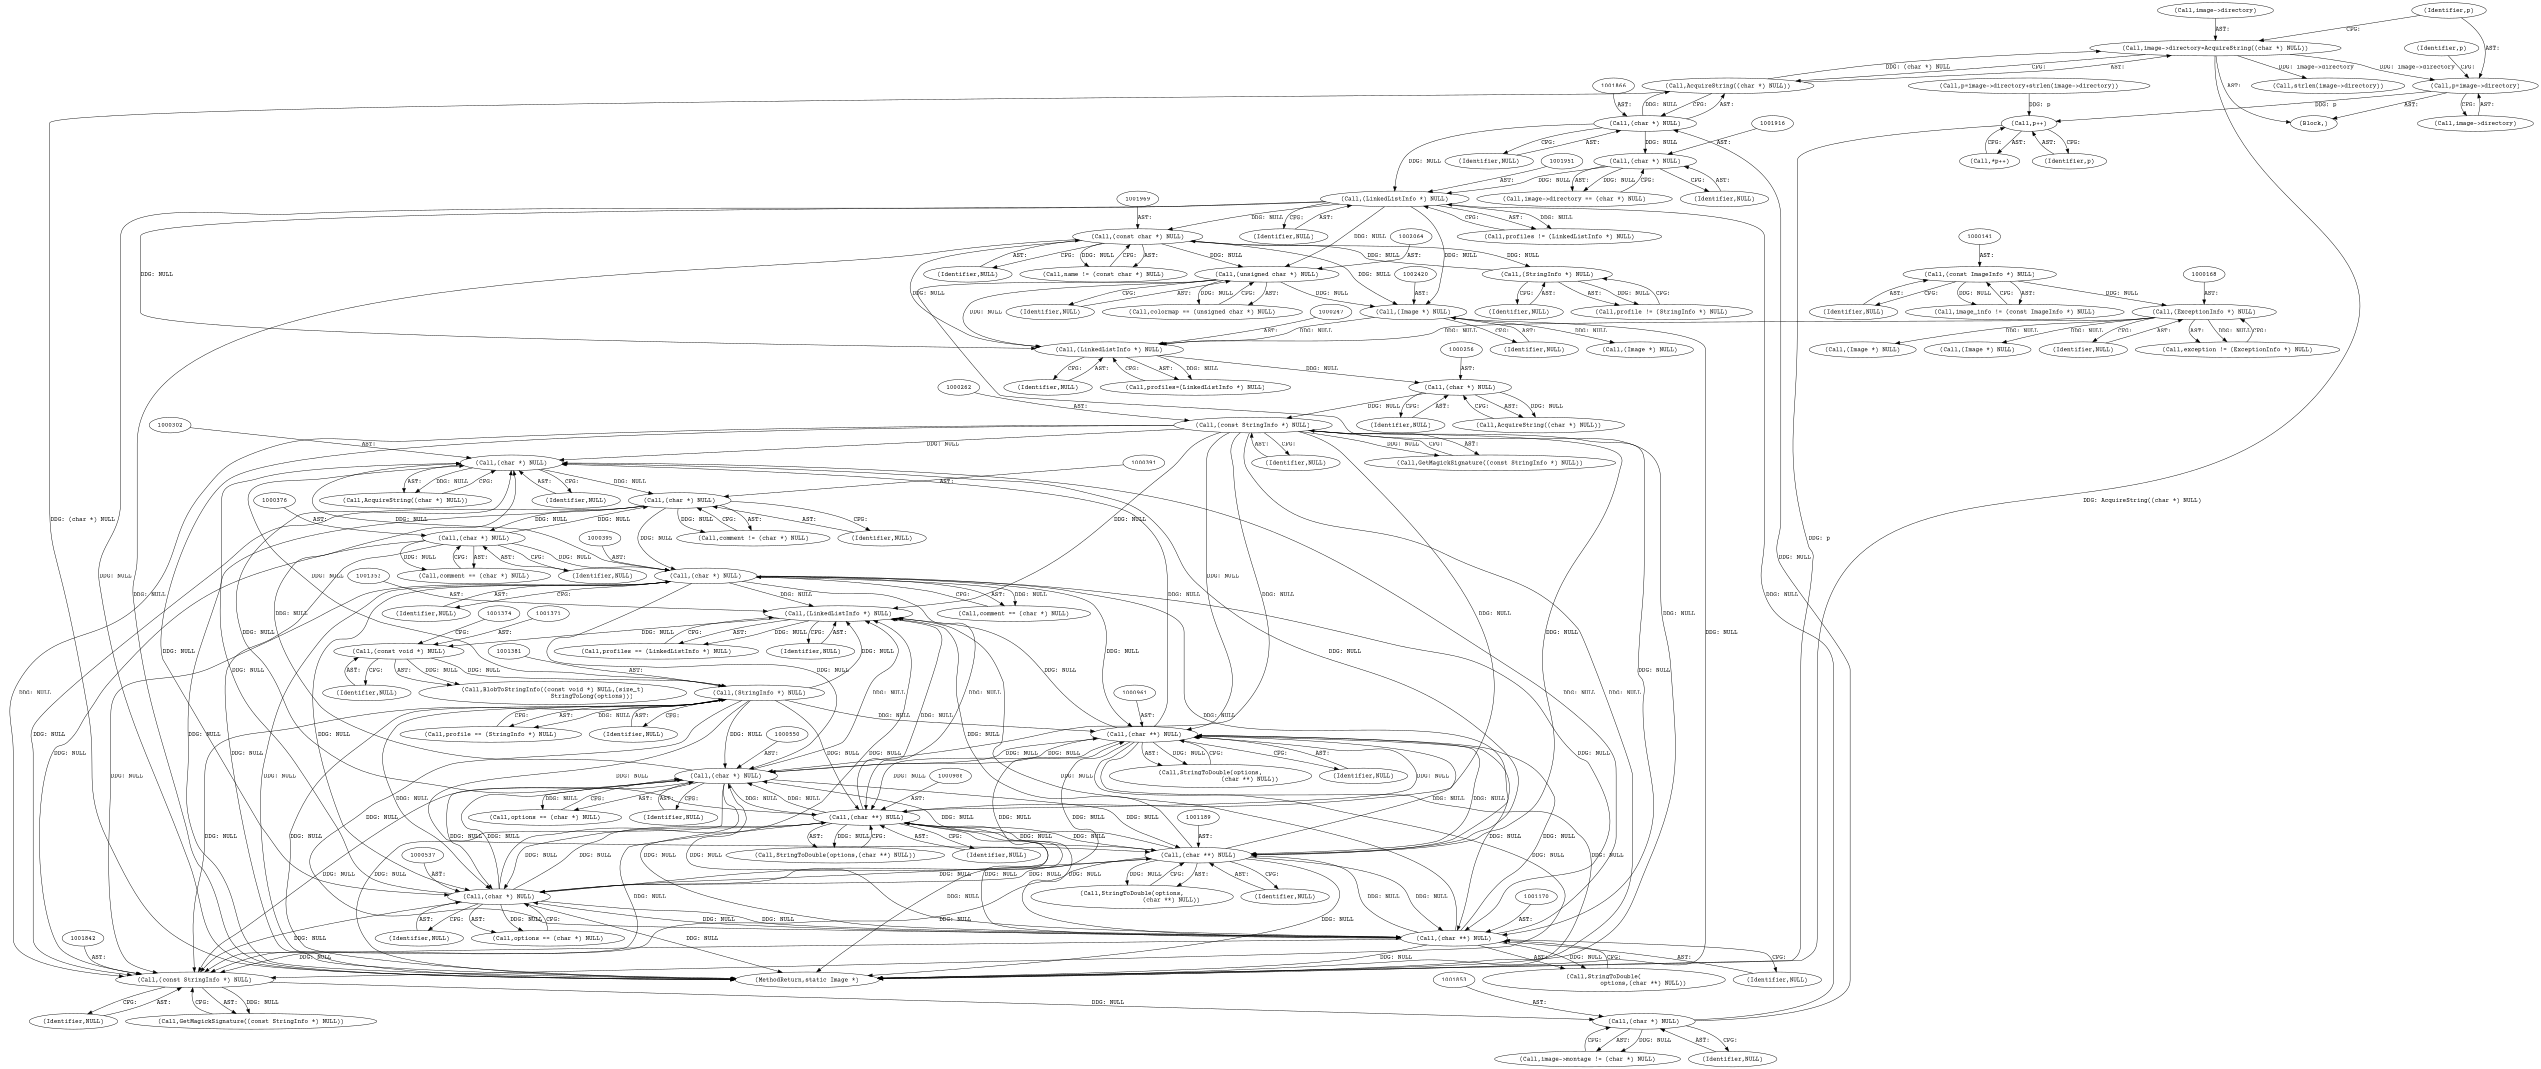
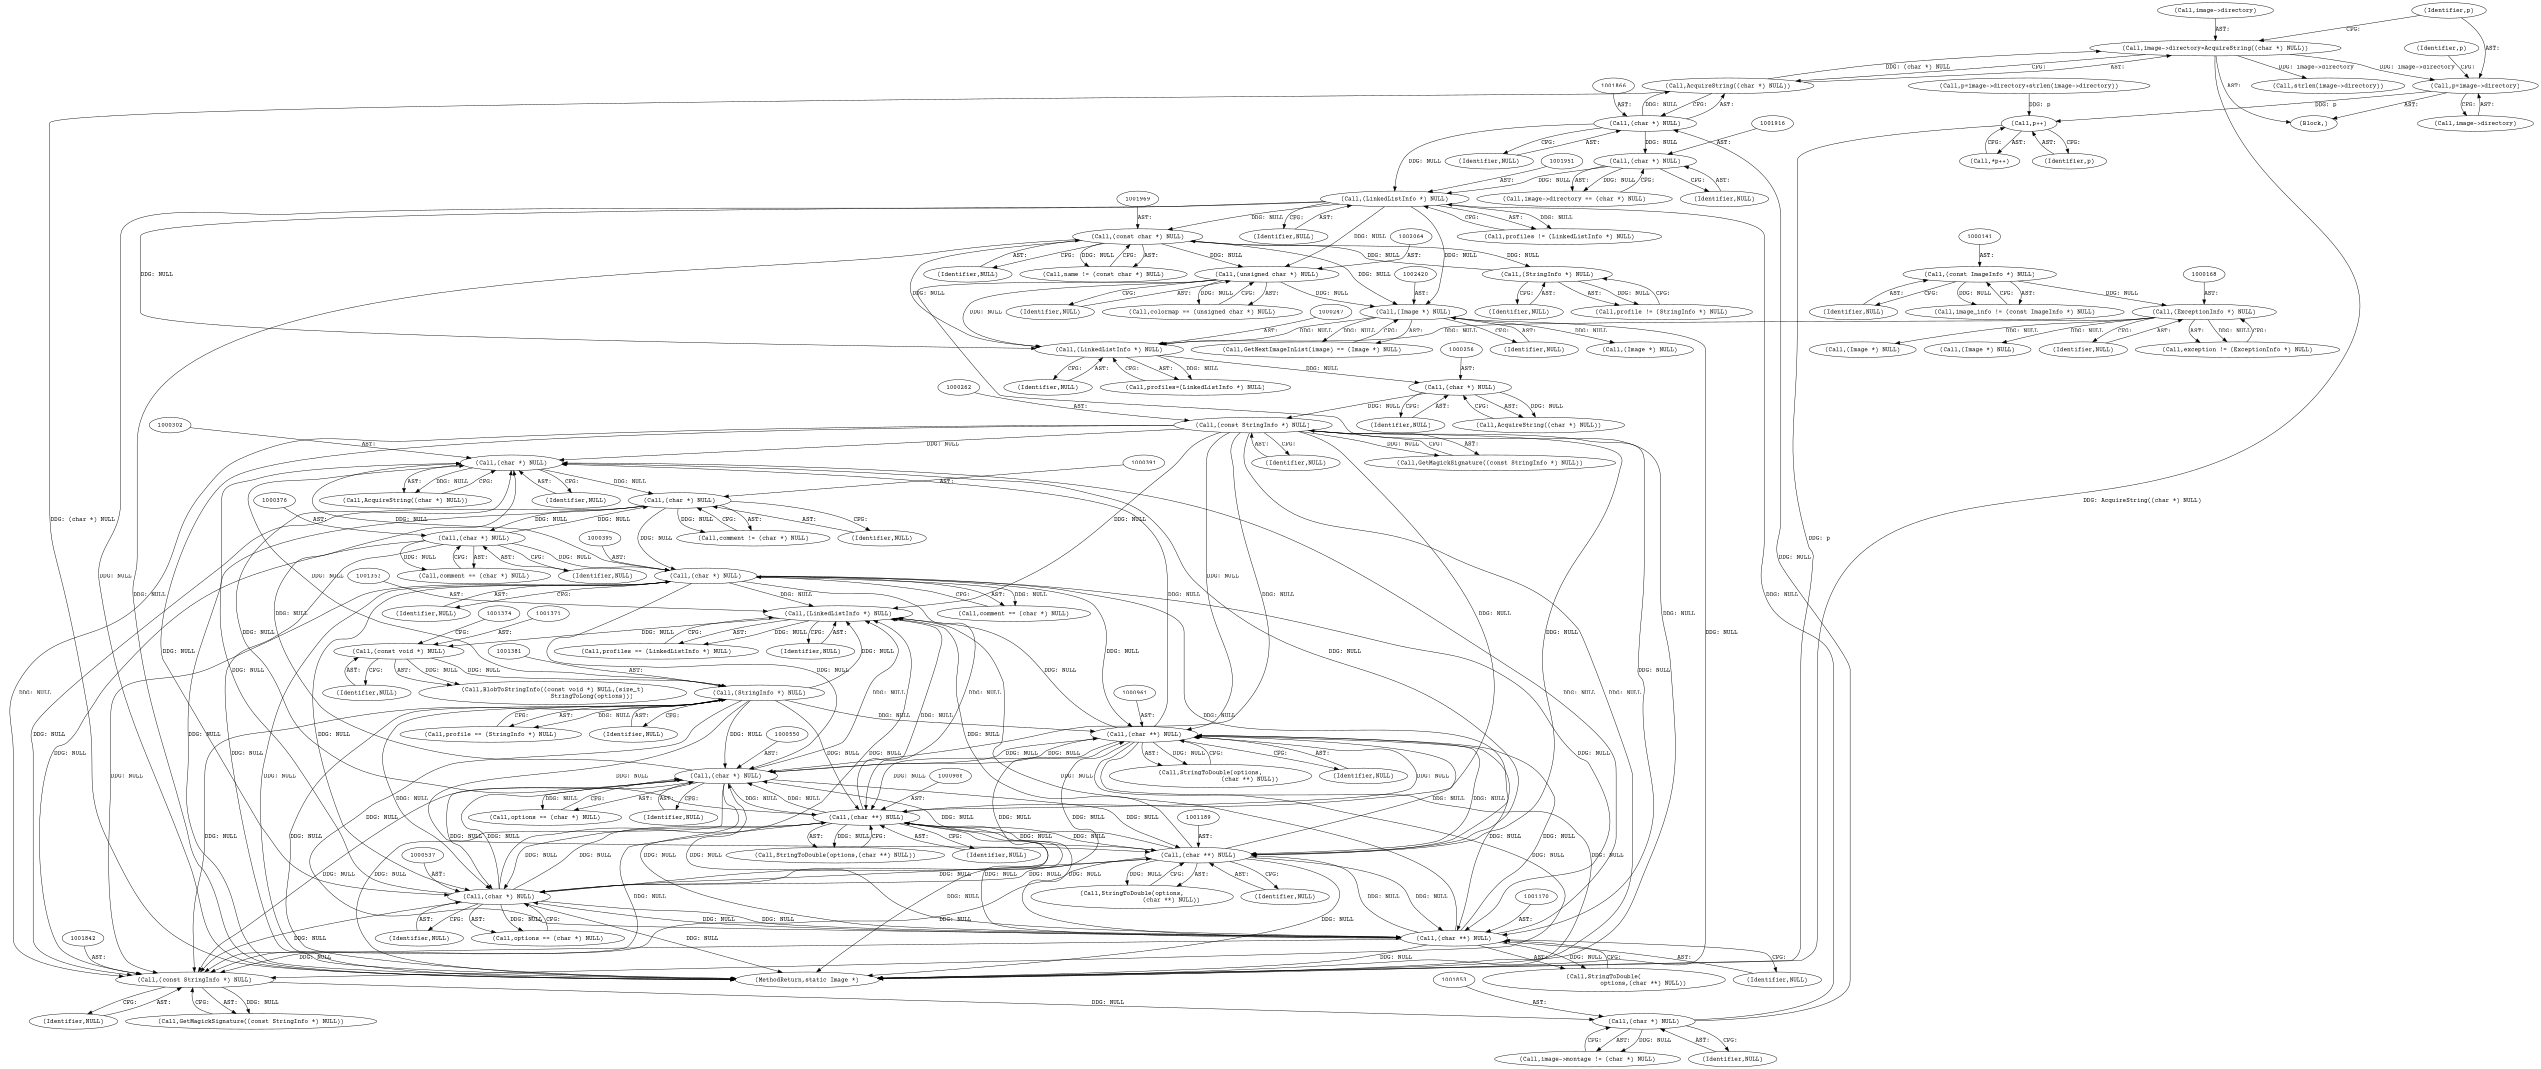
none -> (1312, 350)
